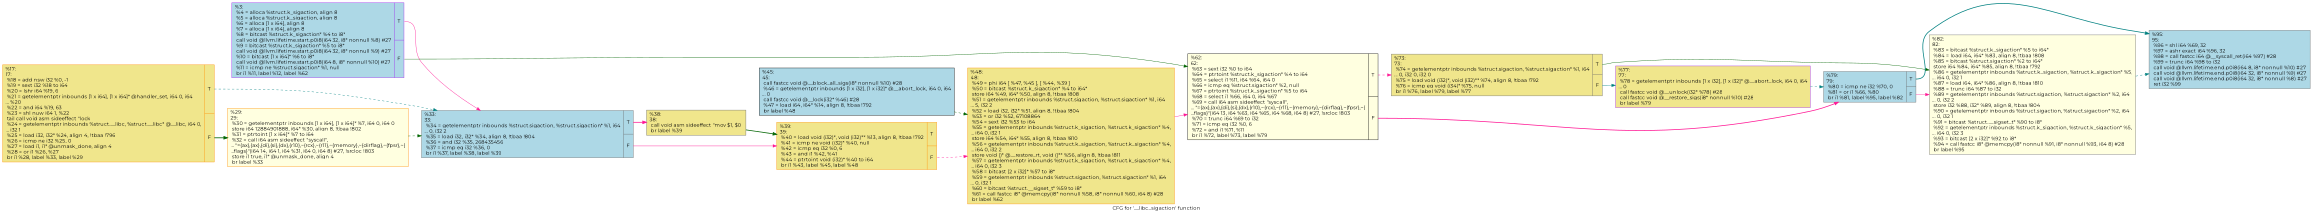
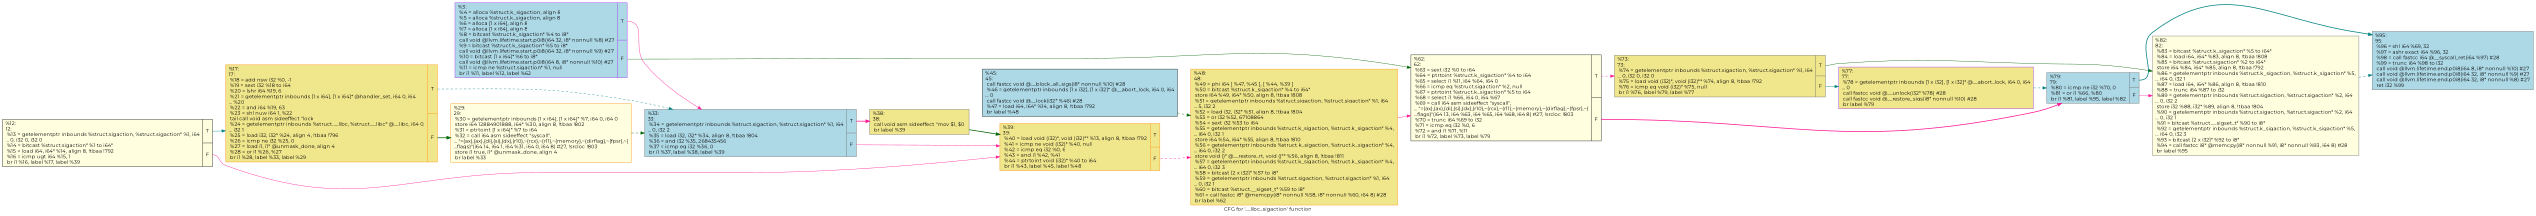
(1439, 86) -> (1662, 87)
none -> (108, 143)
